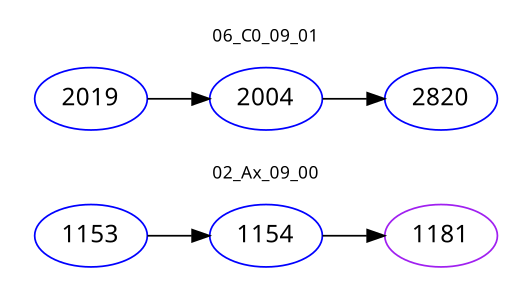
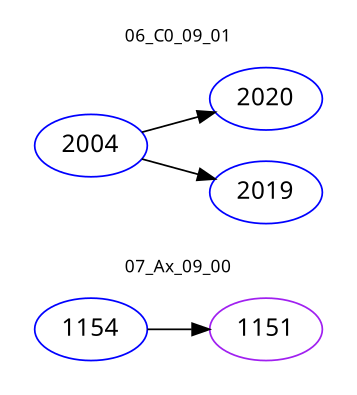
(170, 99) -> (170, 167)
(441, 99) -> (266, 99)
(266, 174) -> (179, 268)
(91, 236) -> none
(441, 236) -> (266, 329)
